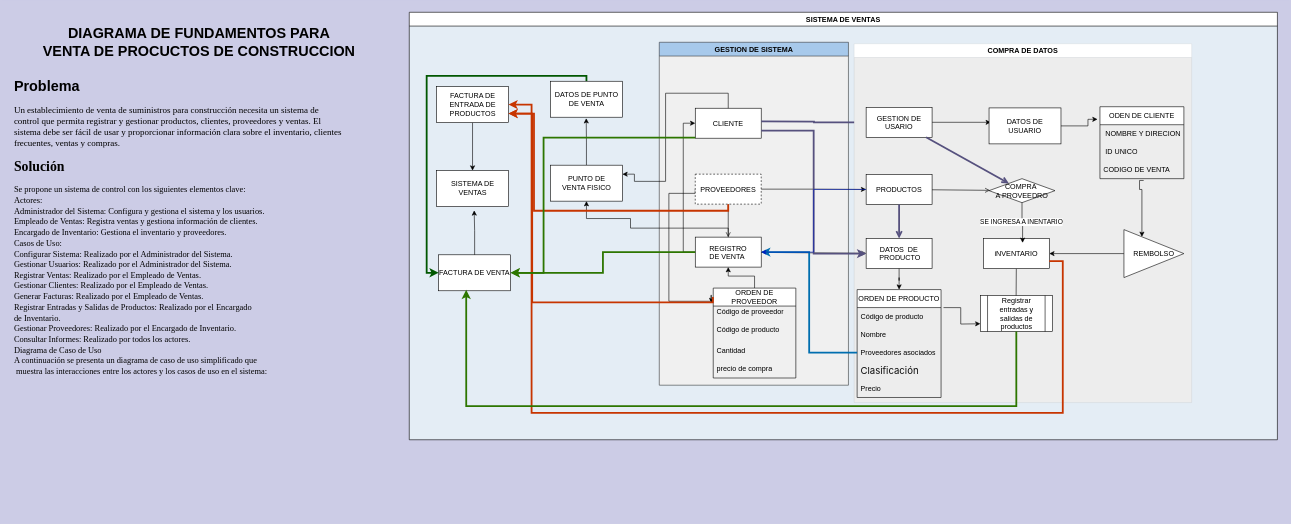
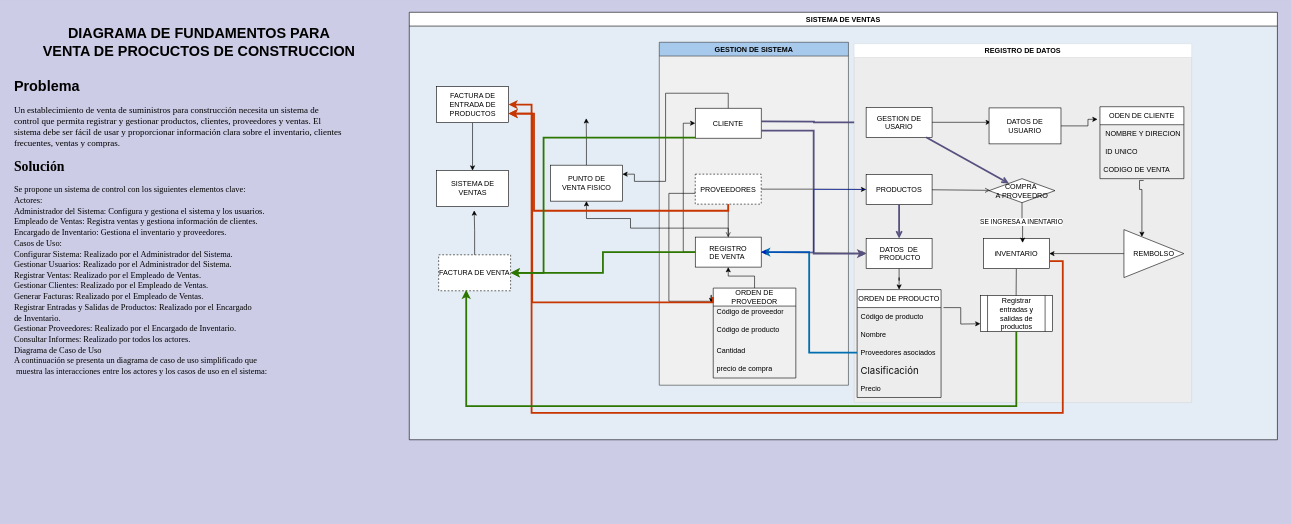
(1023, 51) -> (1023, 51)
(426, 95) -> none
(586, 99) -> none
(474, 273) -> (474, 273)
